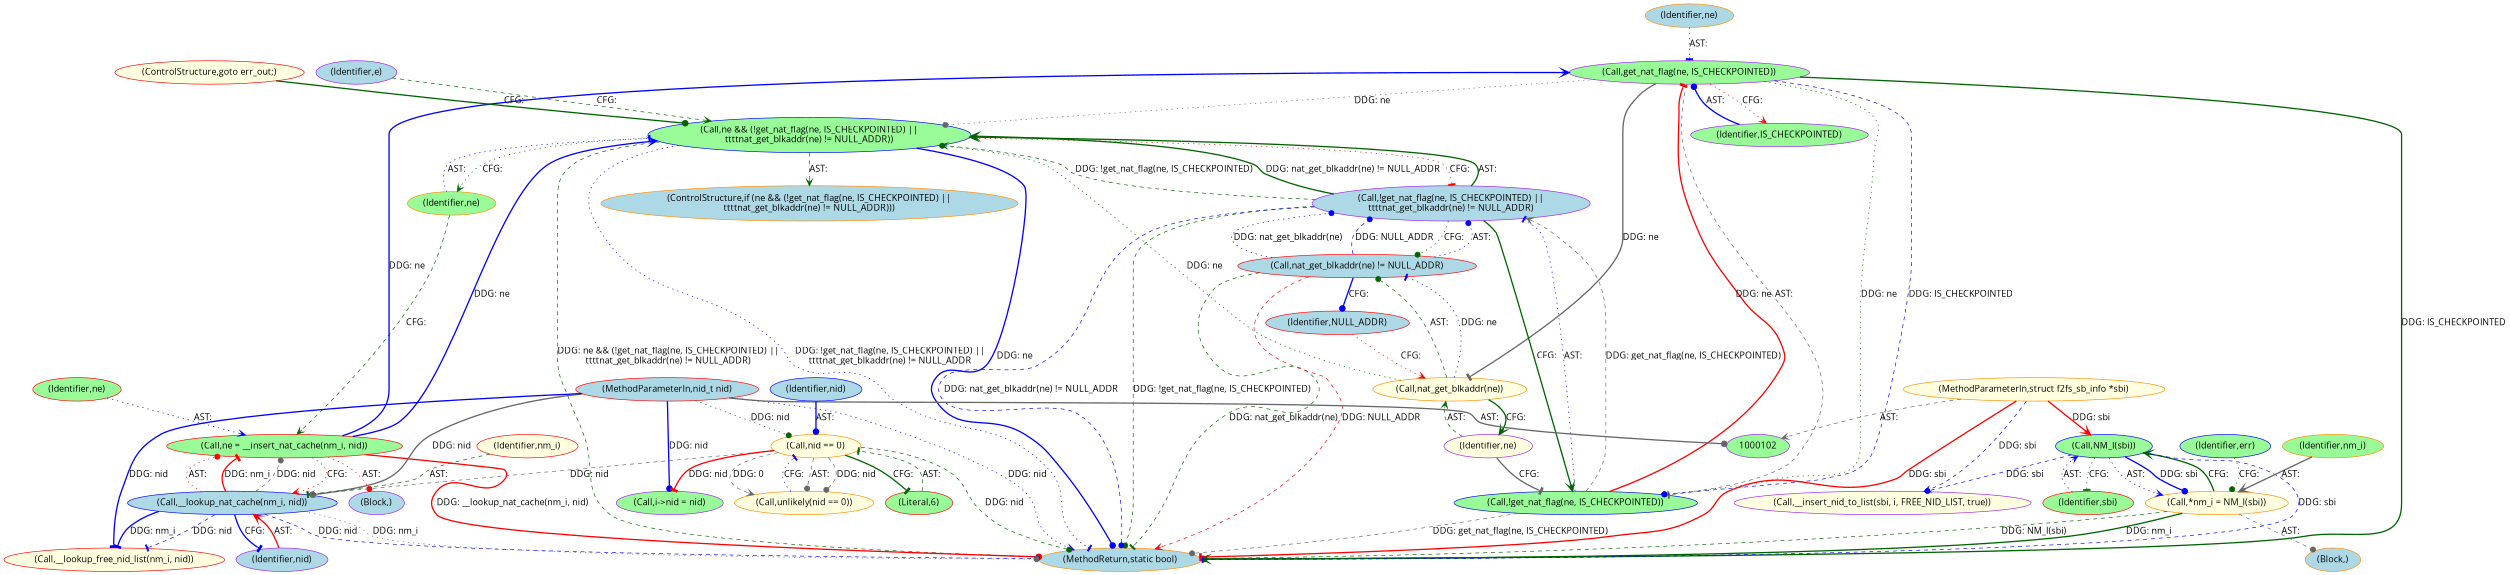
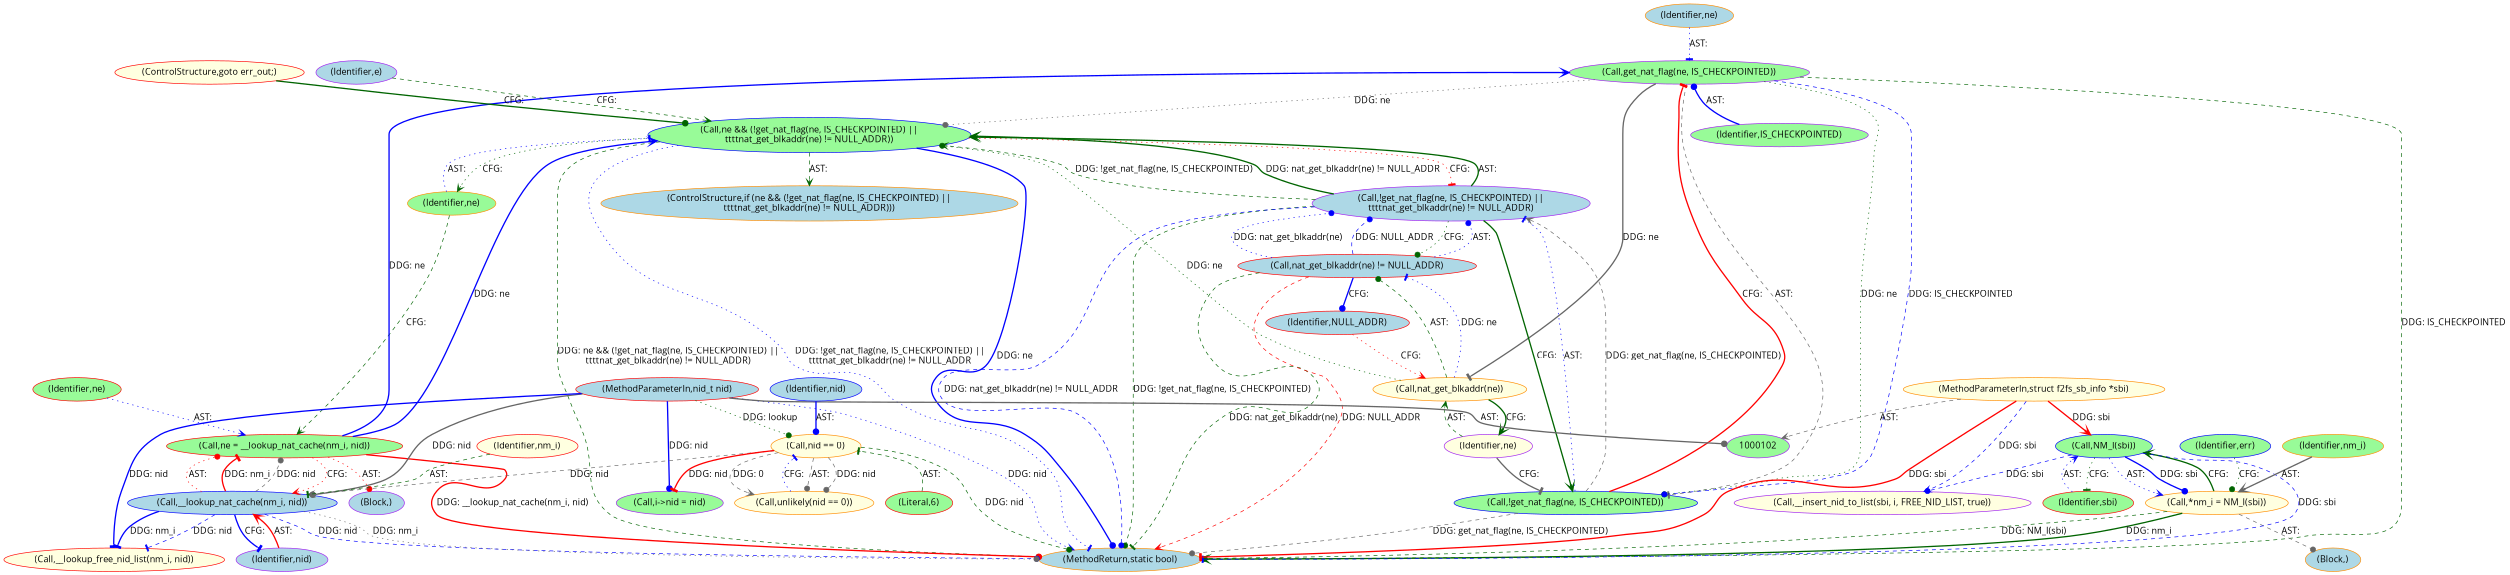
(1736, 100) -> none
(1754, 294) -> (1754, 294)
(770, 418) -> (770, 418)
(285, 446) -> (285, 446)
(877, 469) -> none
(2301, 537) -> (2301, 537)
